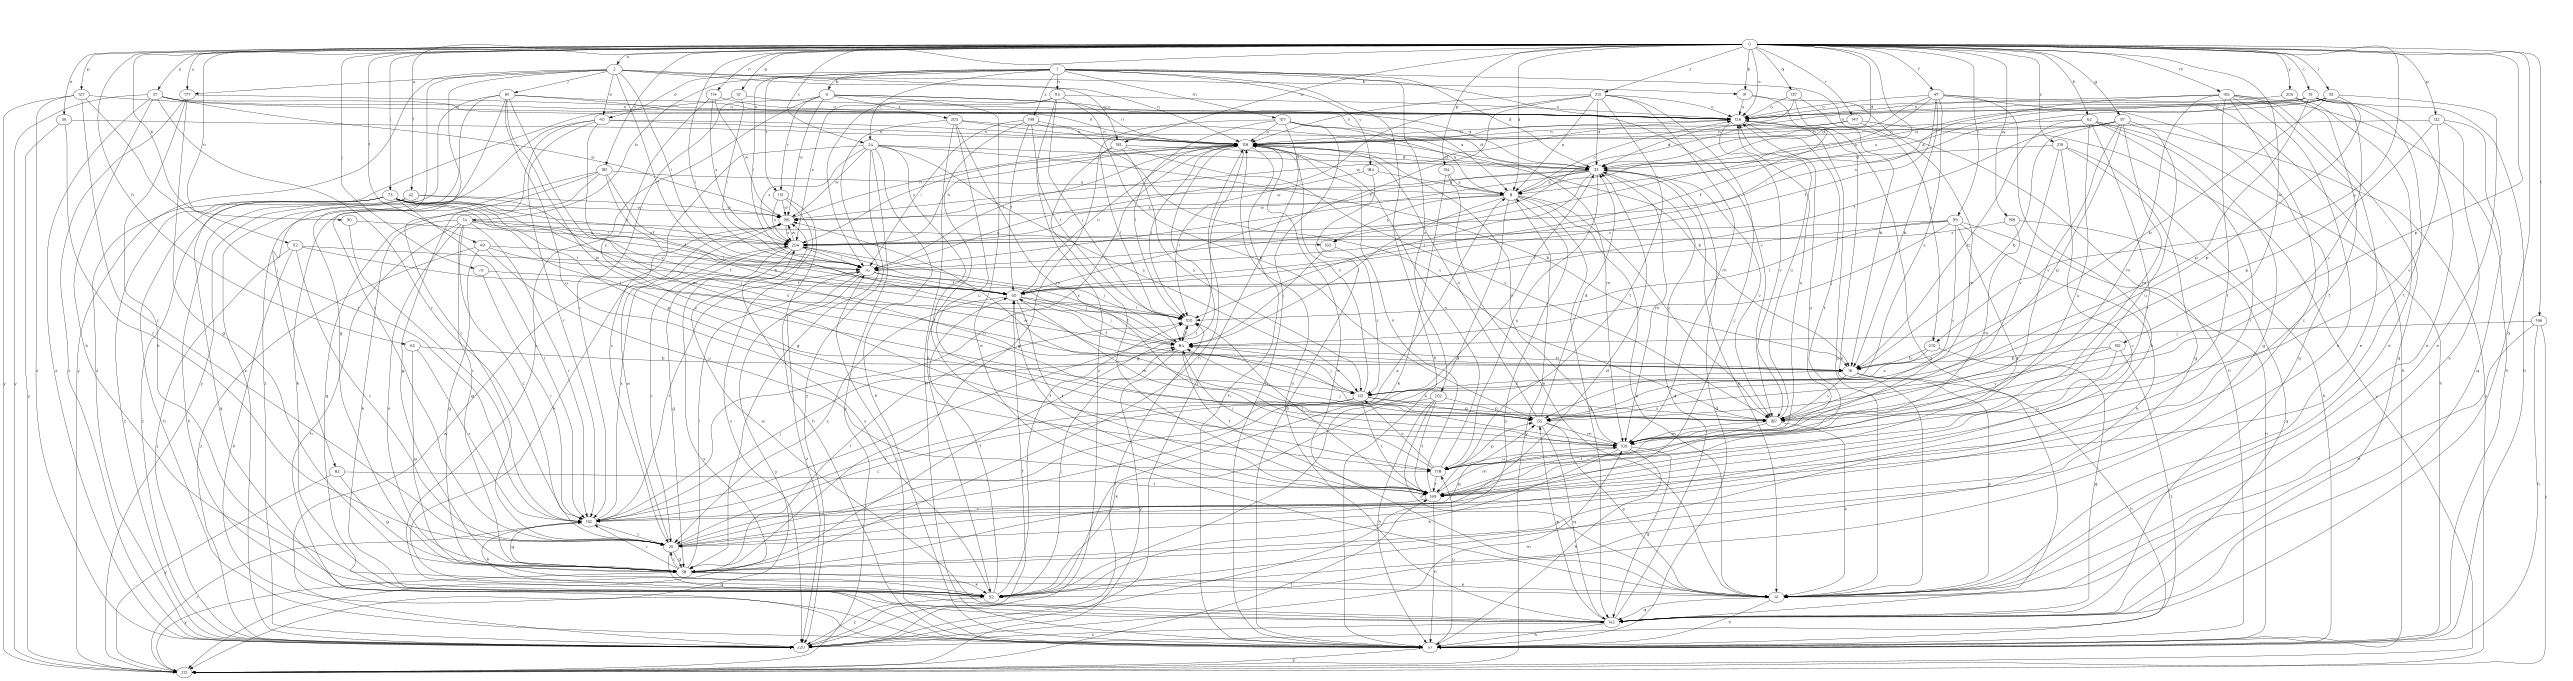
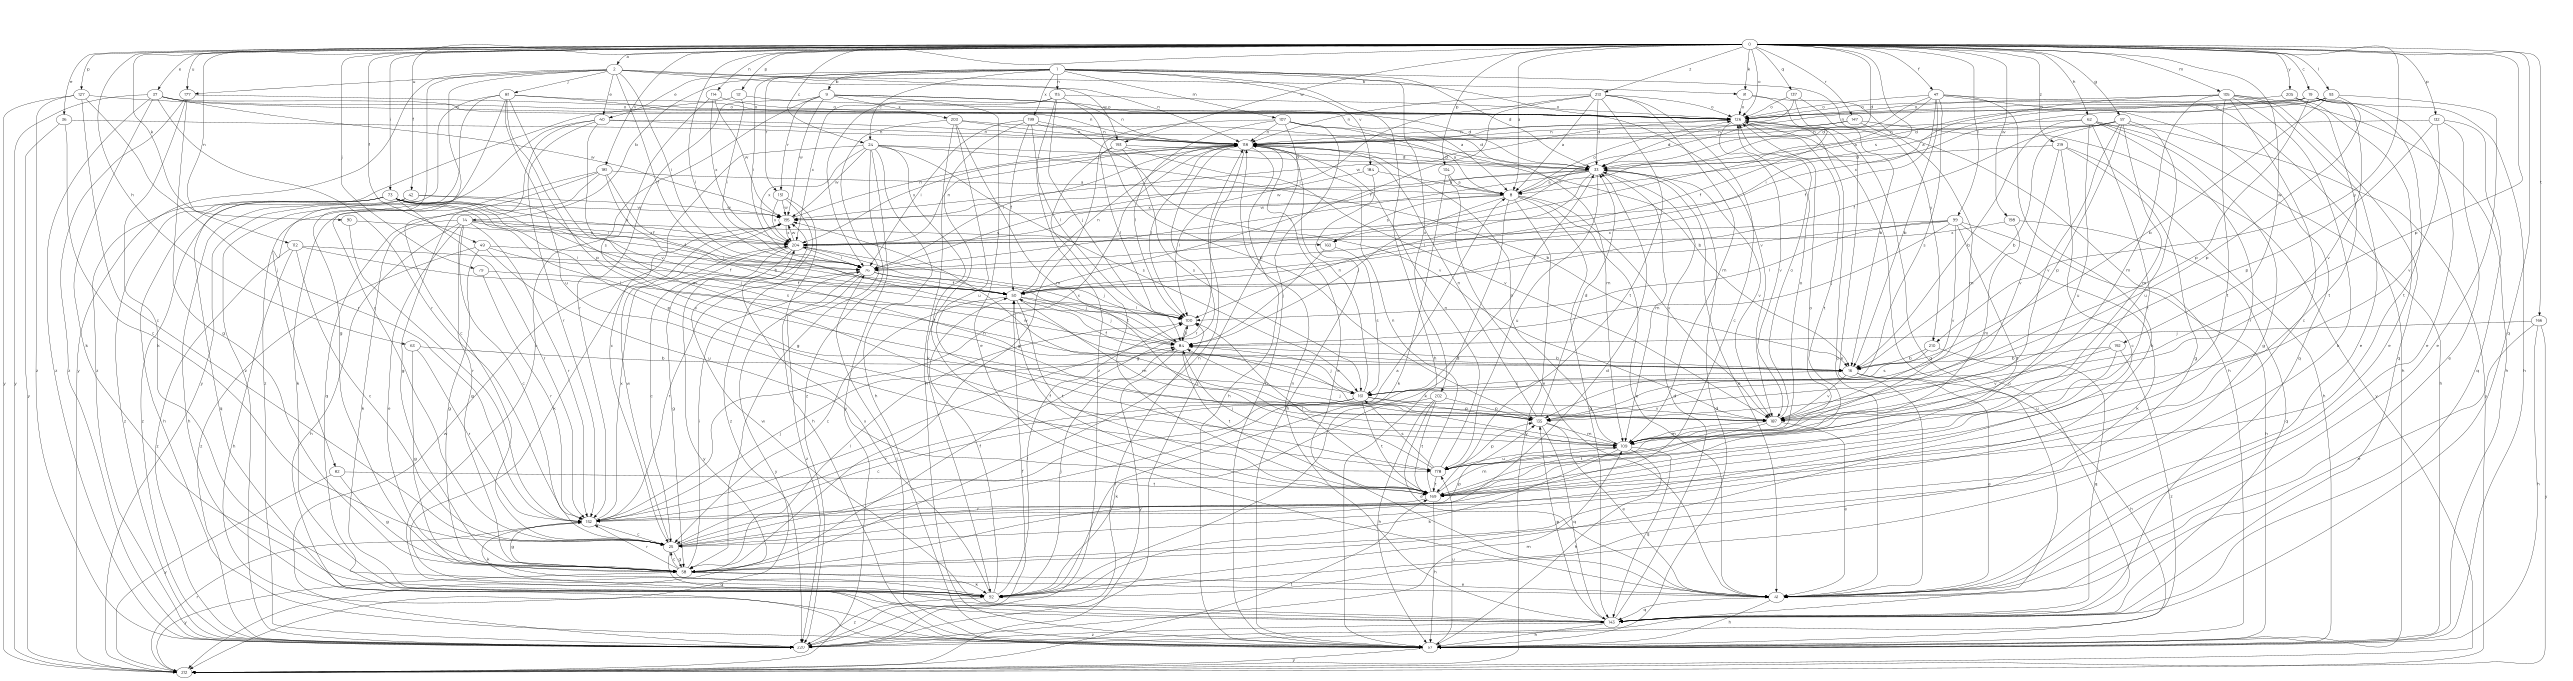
(1317, 554) -> (1657, 623)
